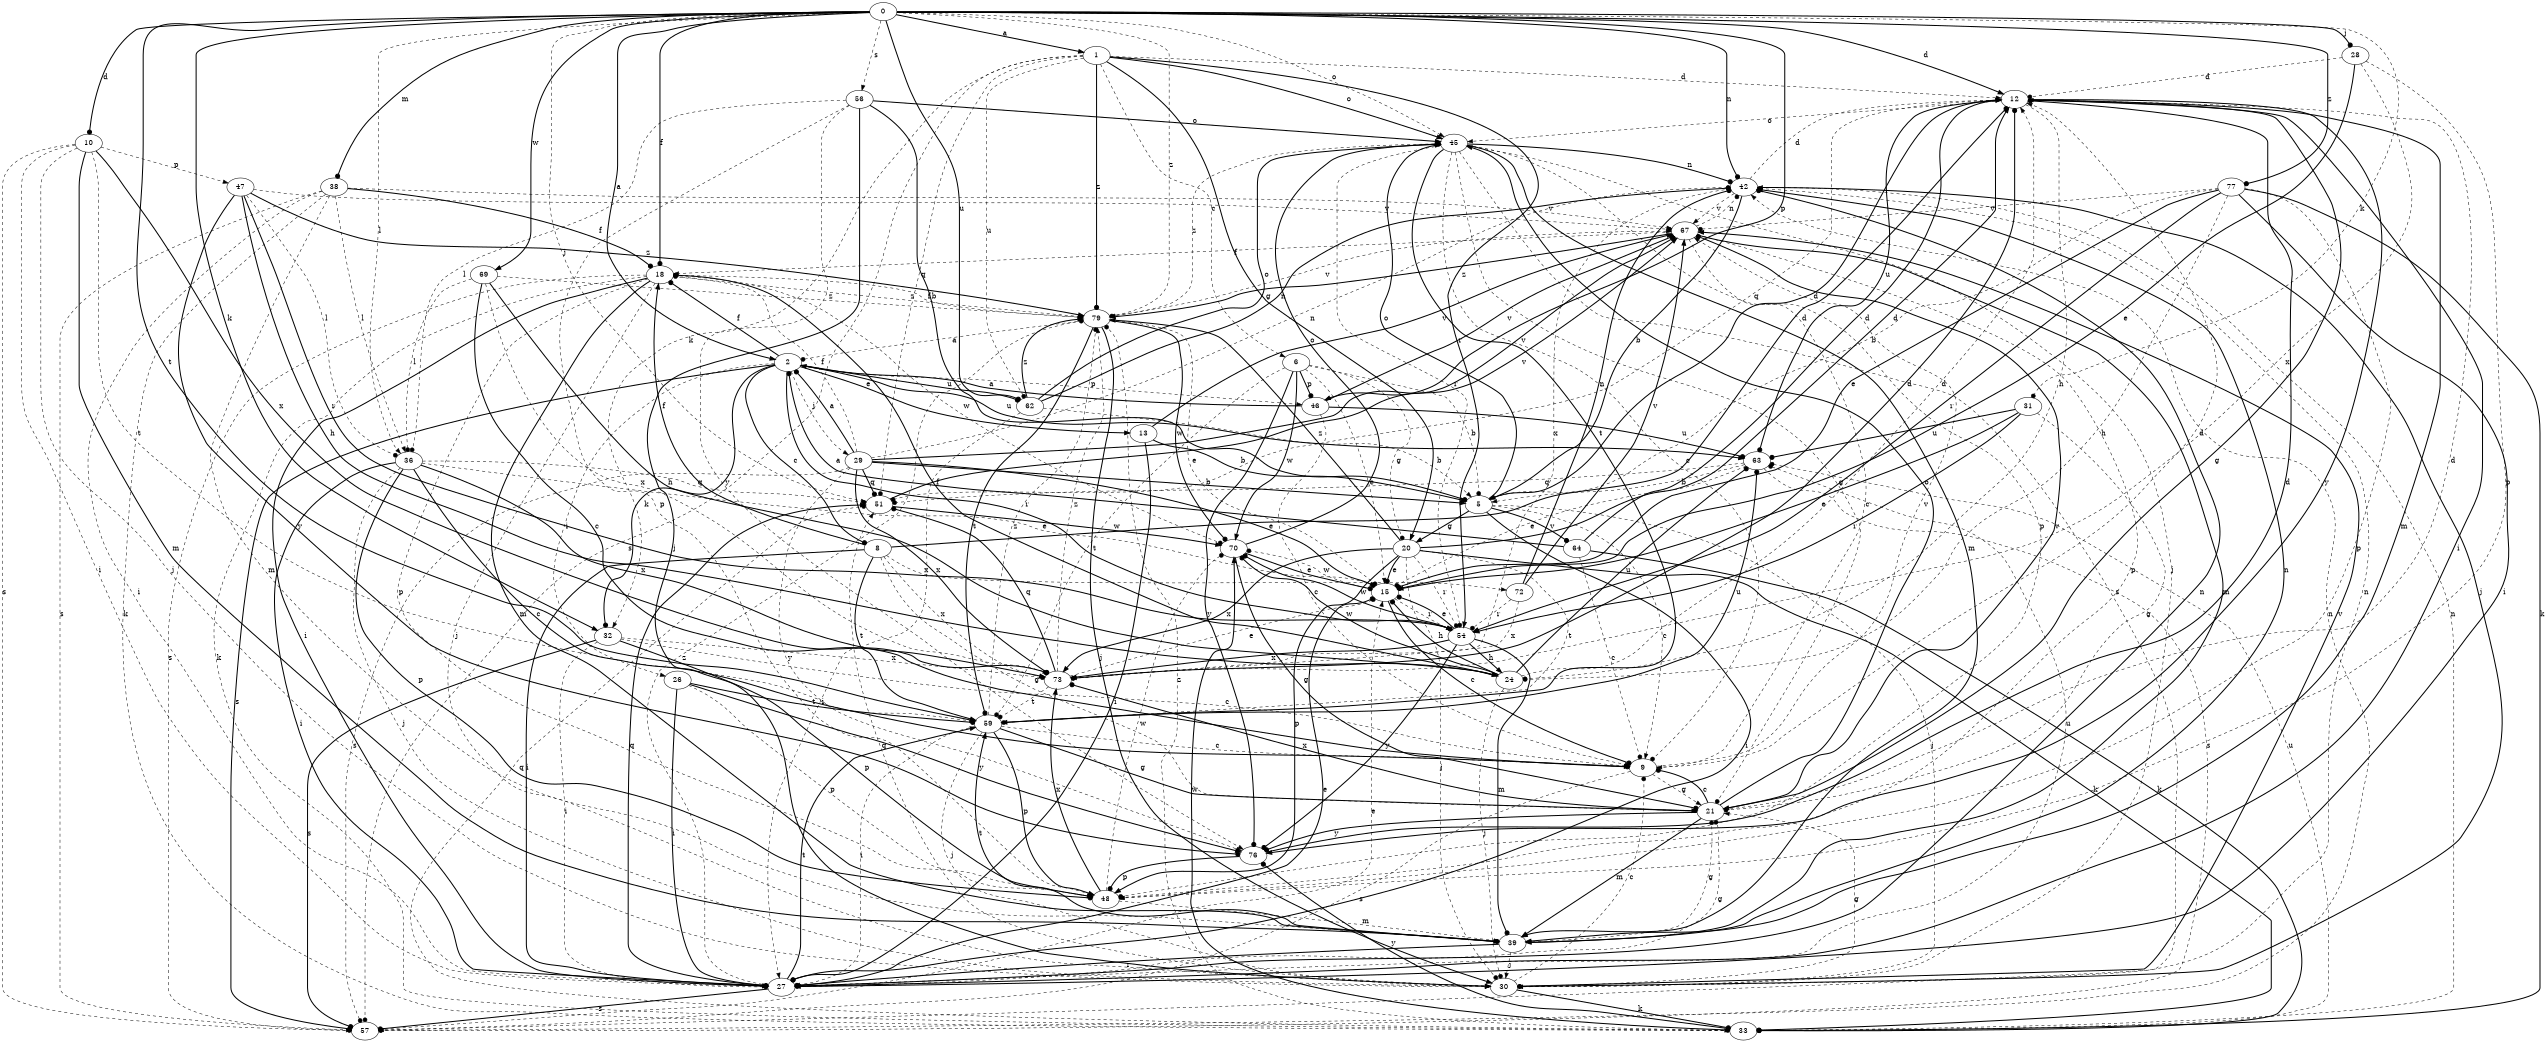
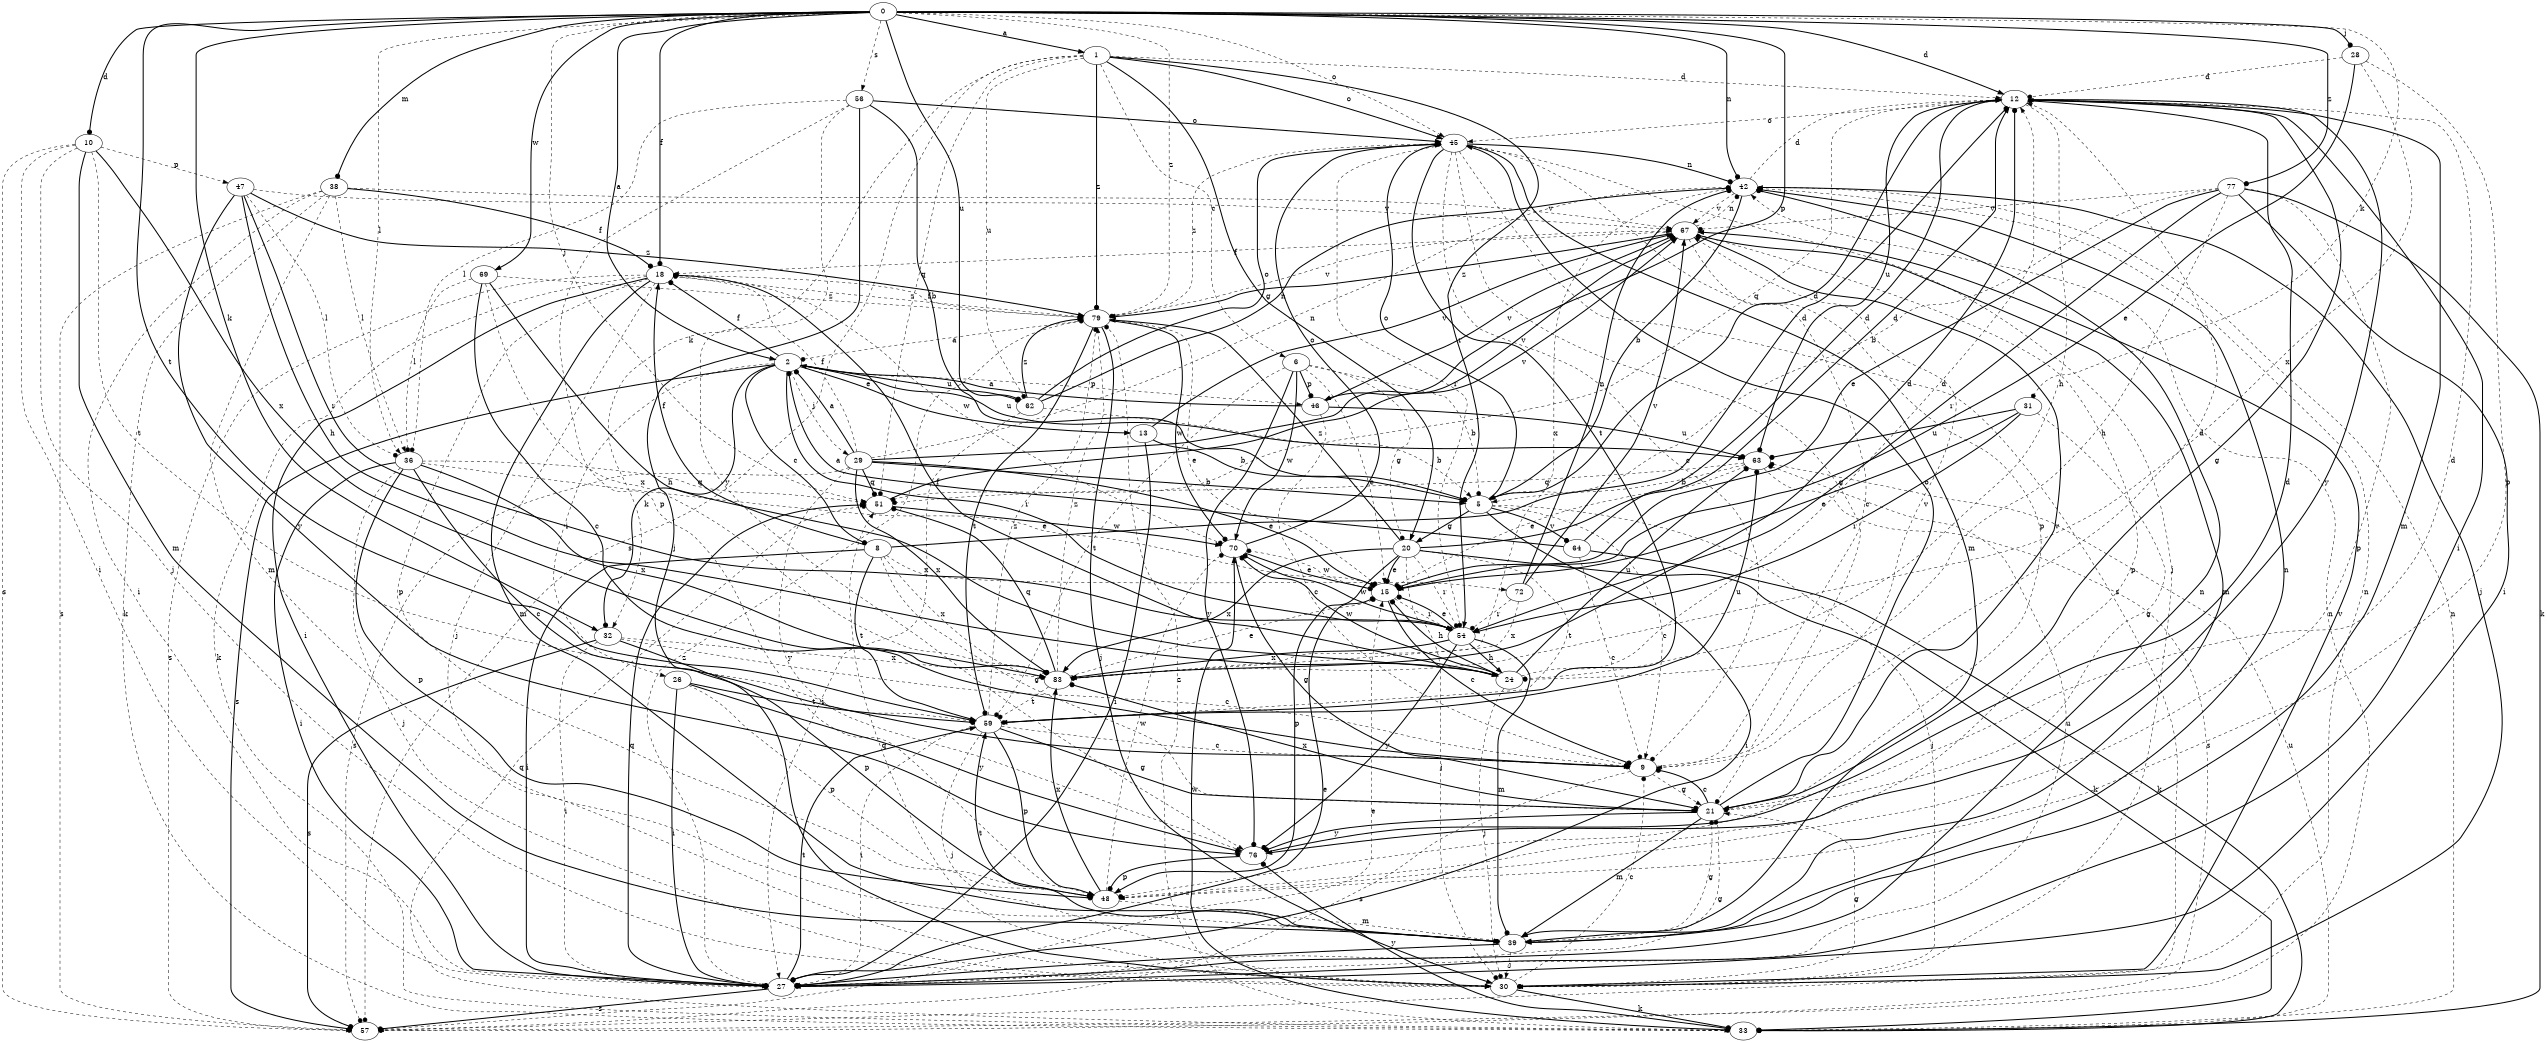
(1058, 680) -> (1058, 680)
